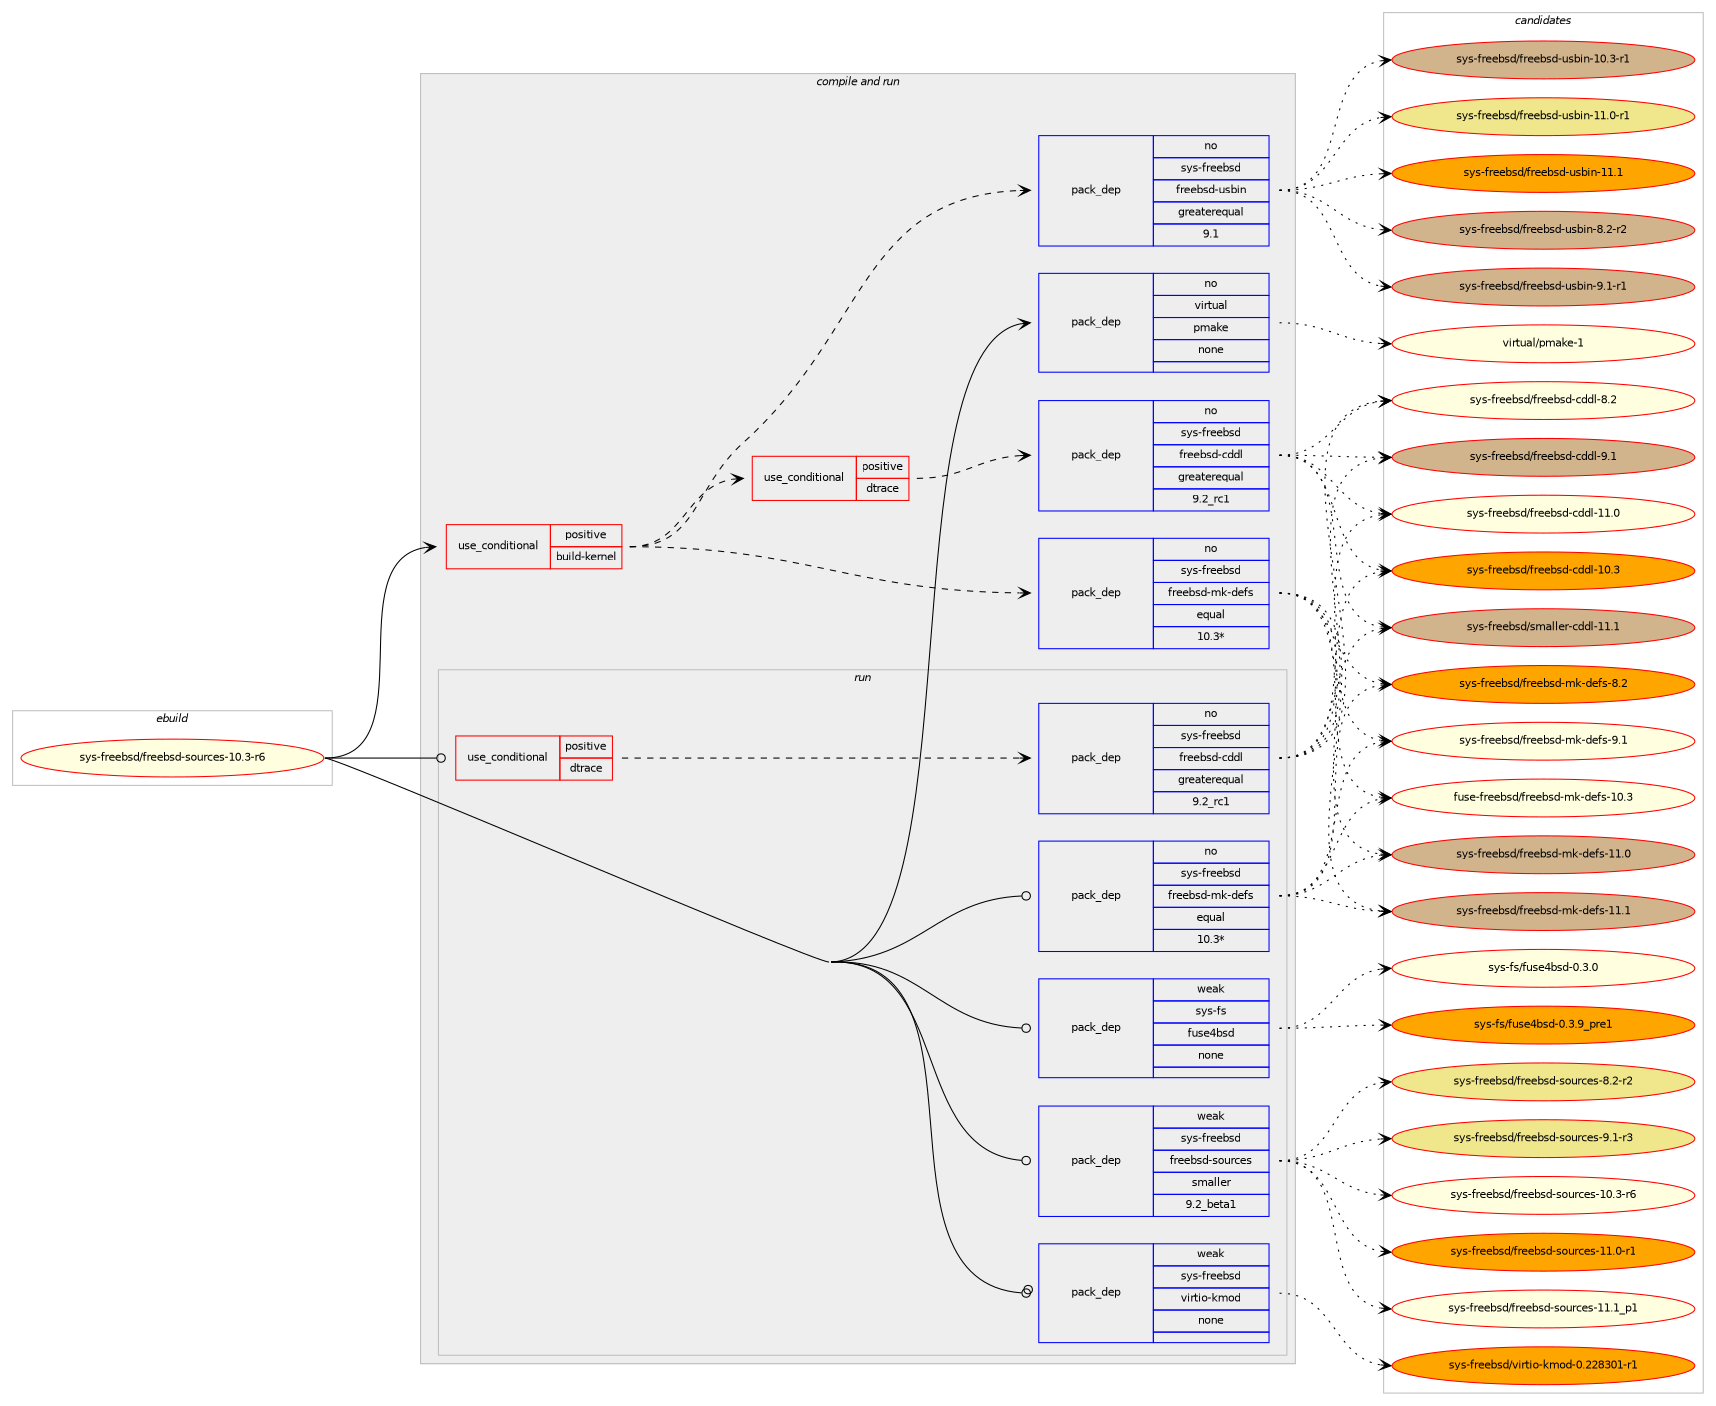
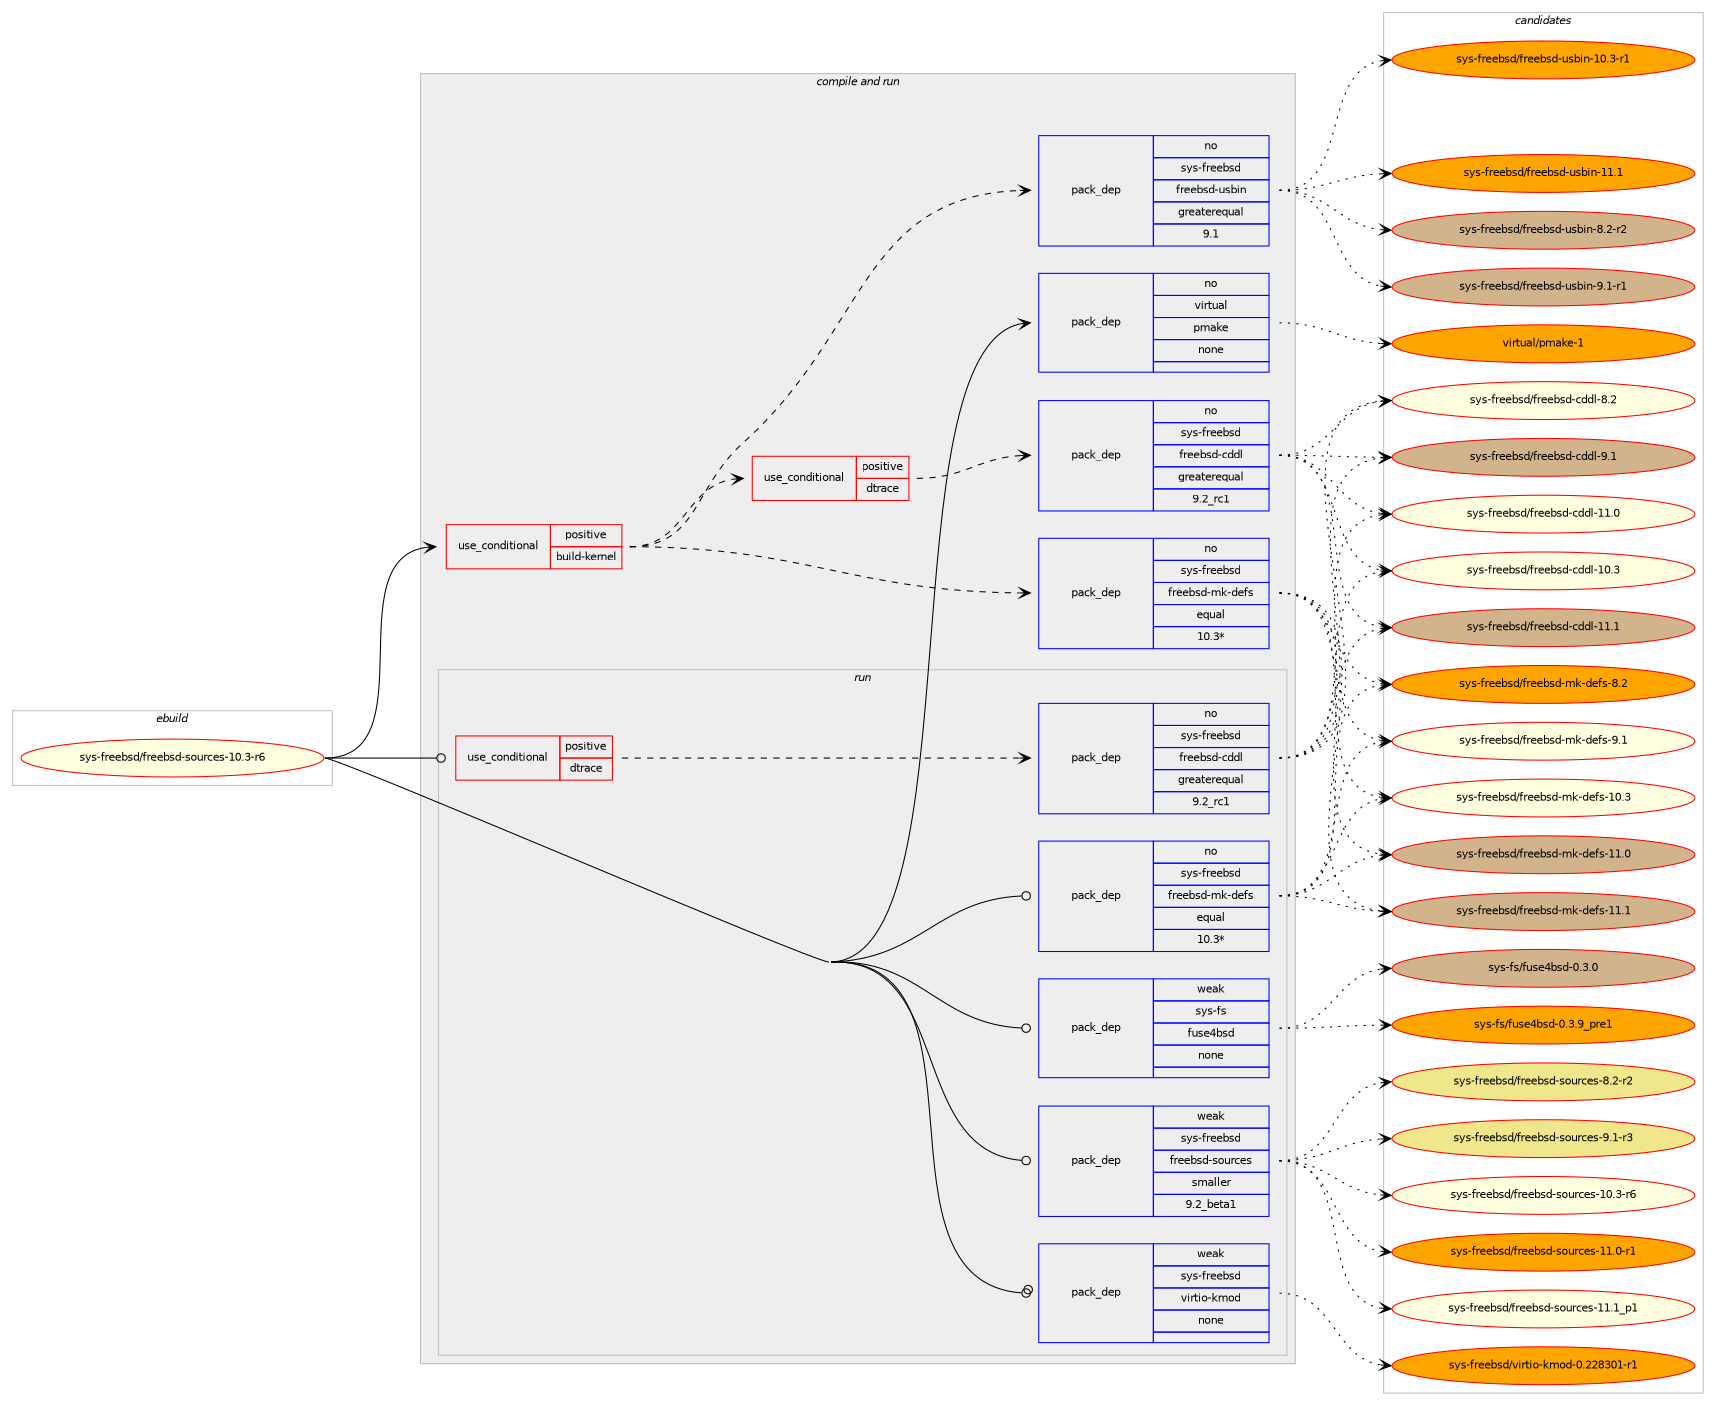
(1543, 60) -> (1543, 60)
(1543, 117) -> none
(1543, 344) -> (1543, 344)
(1543, 571) -> (1543, 571)
(1543, 628) -> (1543, 628)
(1543, 798) -> (1543, 798)
(1543, 968) -> (1543, 968)
